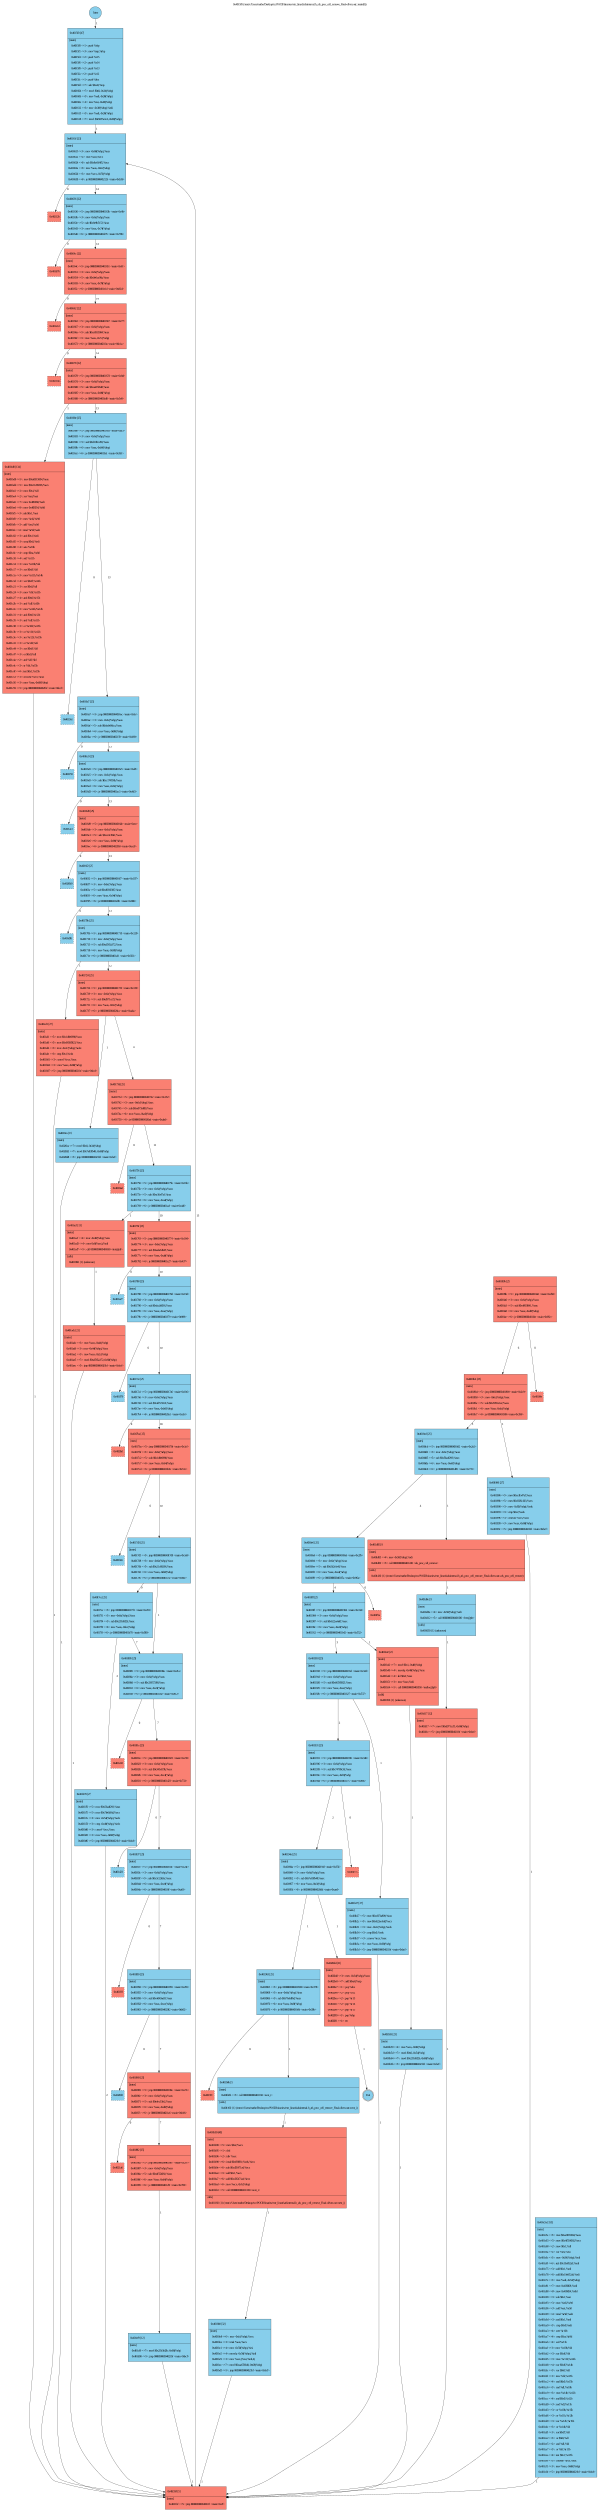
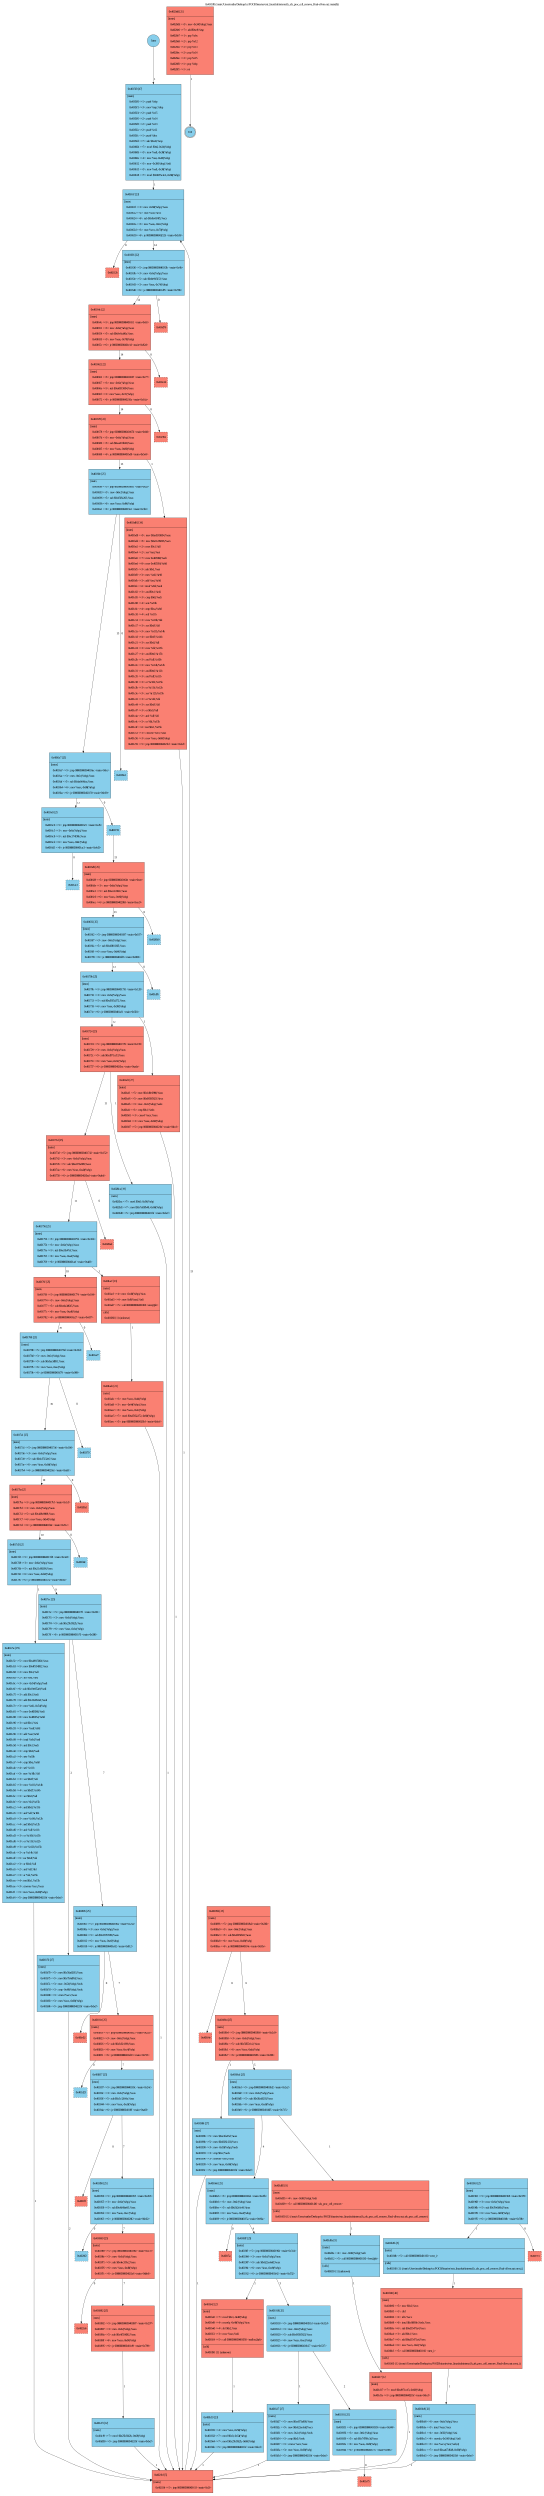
(108, 801) -> (114, 848)
(156, 1617) -> (36, 1613)
(311, 1872) -> none
